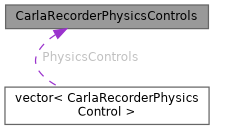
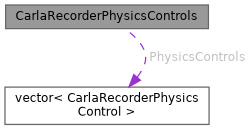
(36, 62) -> (144, 50)
